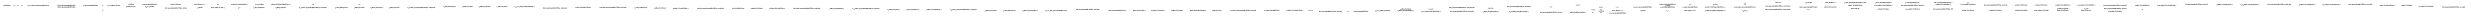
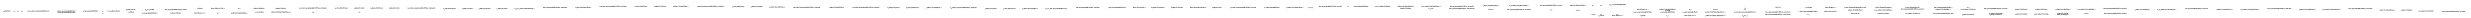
(1601, 7) -> none
none -> (1643, 9)
(2086, 10) -> none
